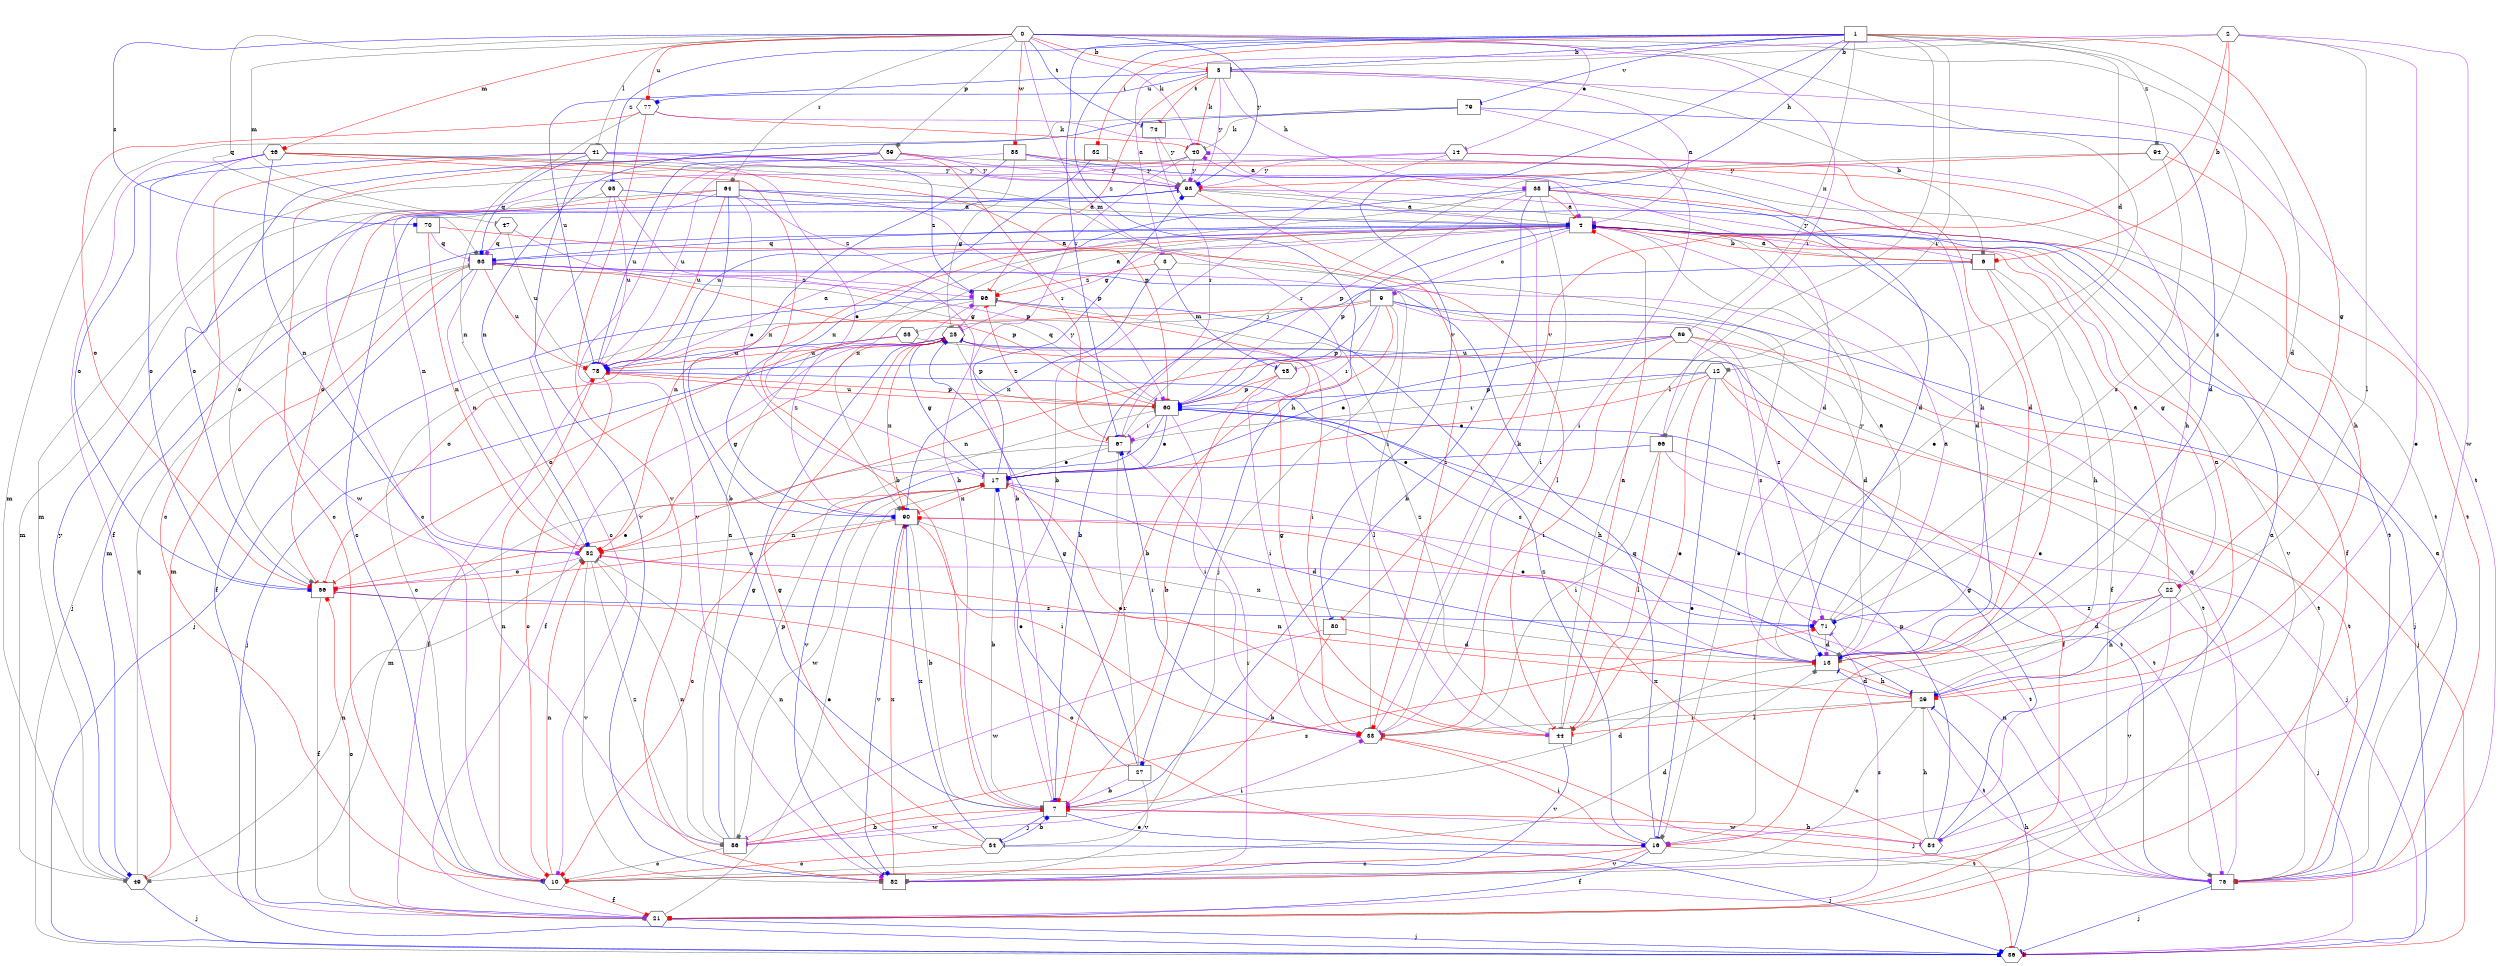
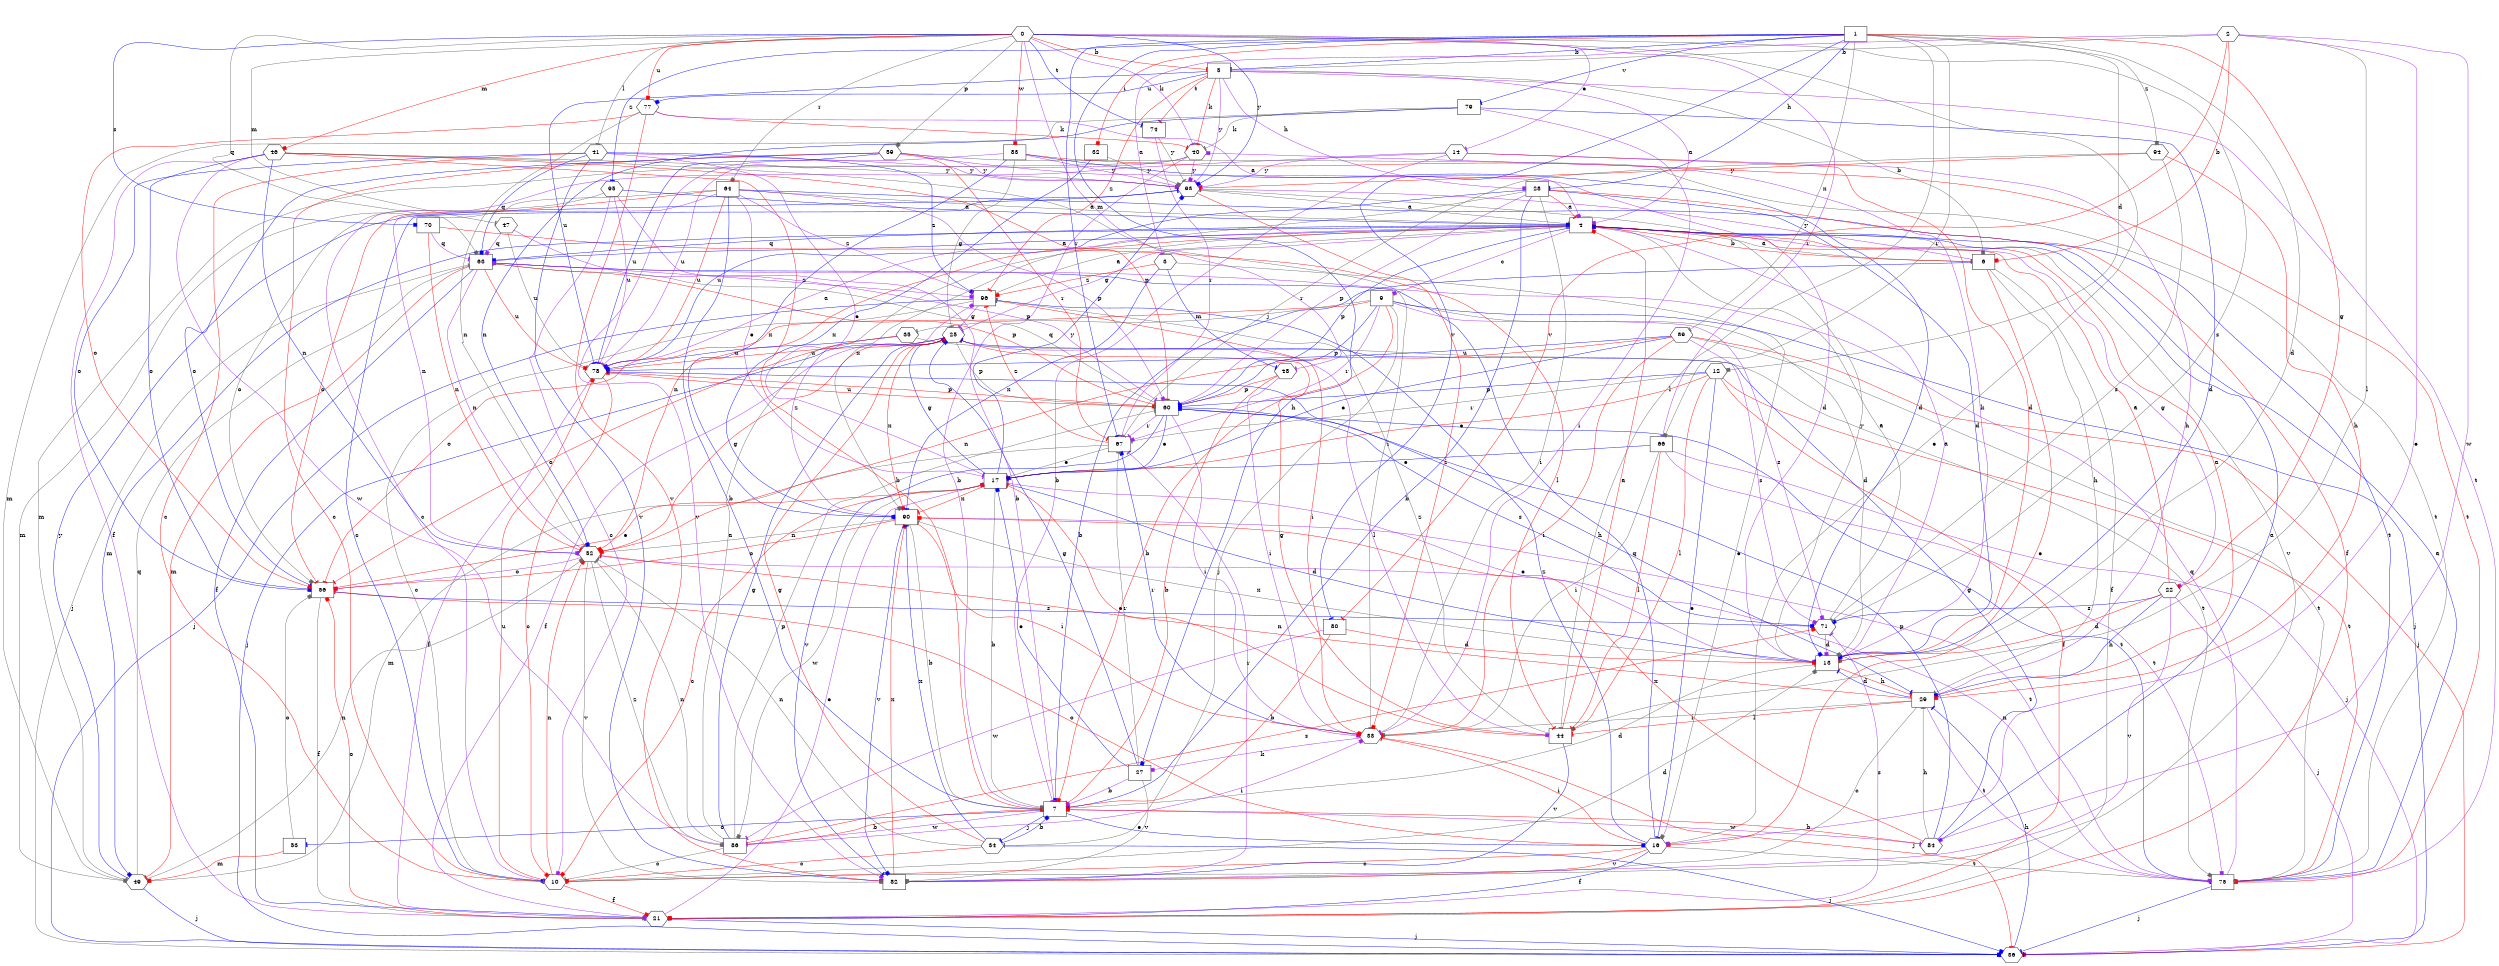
(1537, 189) -> (1537, 189)
(1537, 330) -> (1258, 752)
(1680, 554) -> (1680, 554)
(504, 627) -> (504, 627)
(827, 692) -> (827, 692)
none -> (294, 846)
